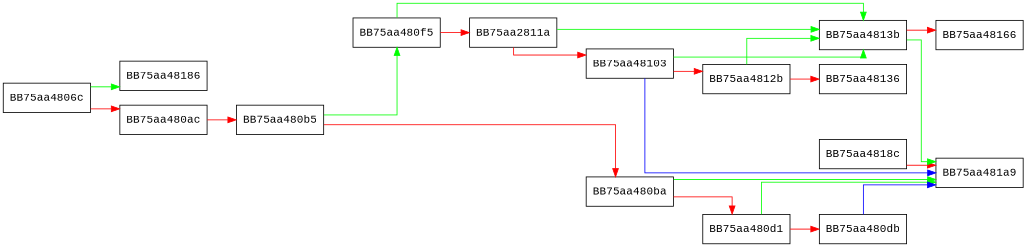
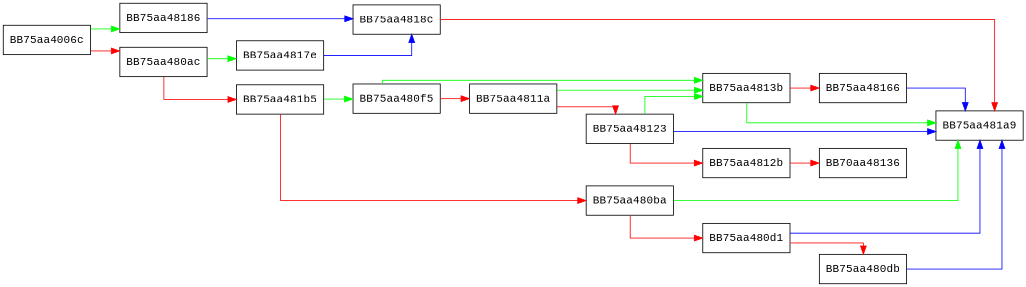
none -> (276, 19)
(513, 33) -> (513, 99)
(766, 38) -> none
none -> (280, 55)
(630, 64) -> (630, 129)
(863, 79) -> (863, 163)
none -> (943, 88)
(47, 98) -> (47, 40)
(280, 120) -> (280, 99)
(828, 182) -> (927, 233)
